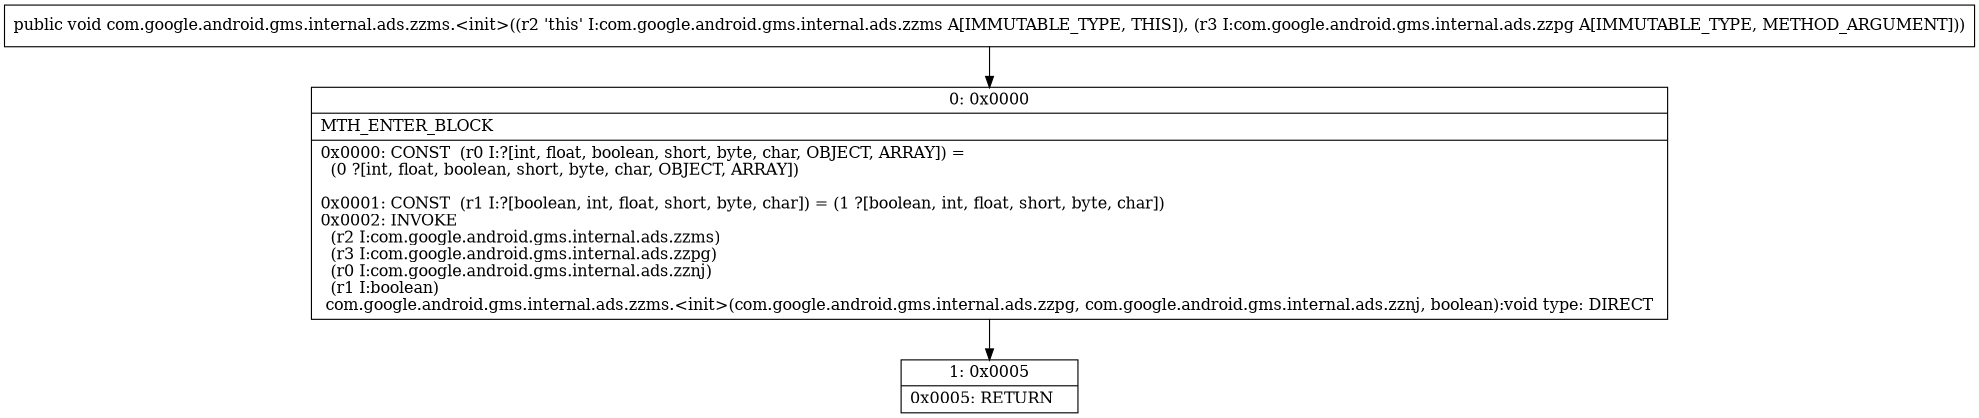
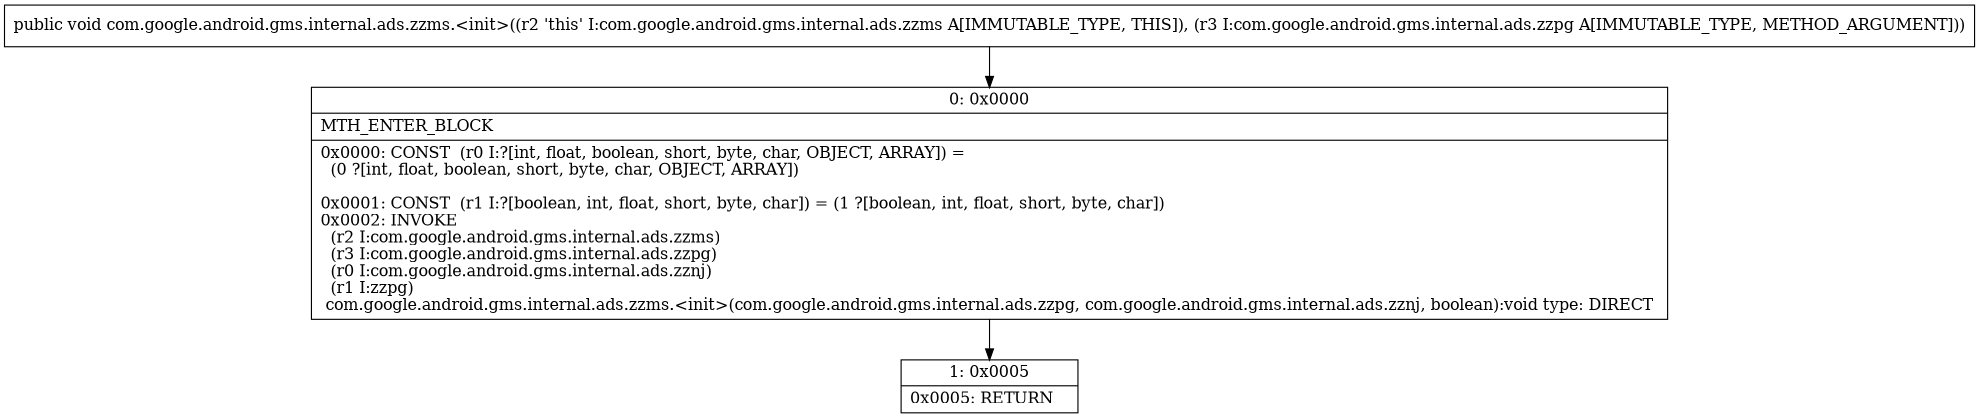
(380, 288) -> (367, 288)
